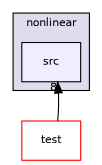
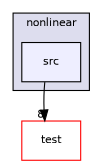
(59, 107) -> (44, 97)
